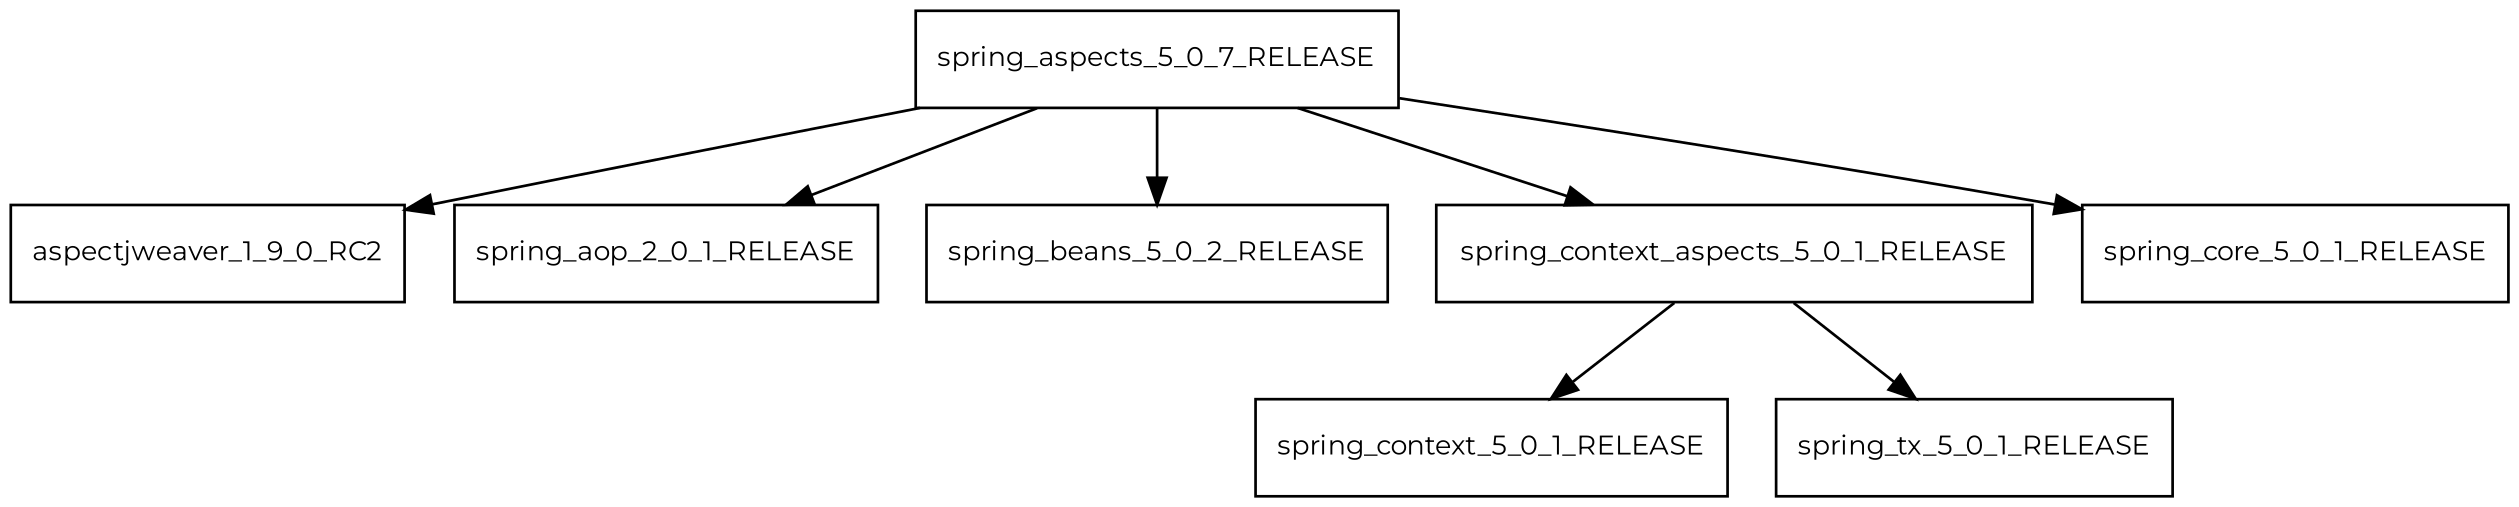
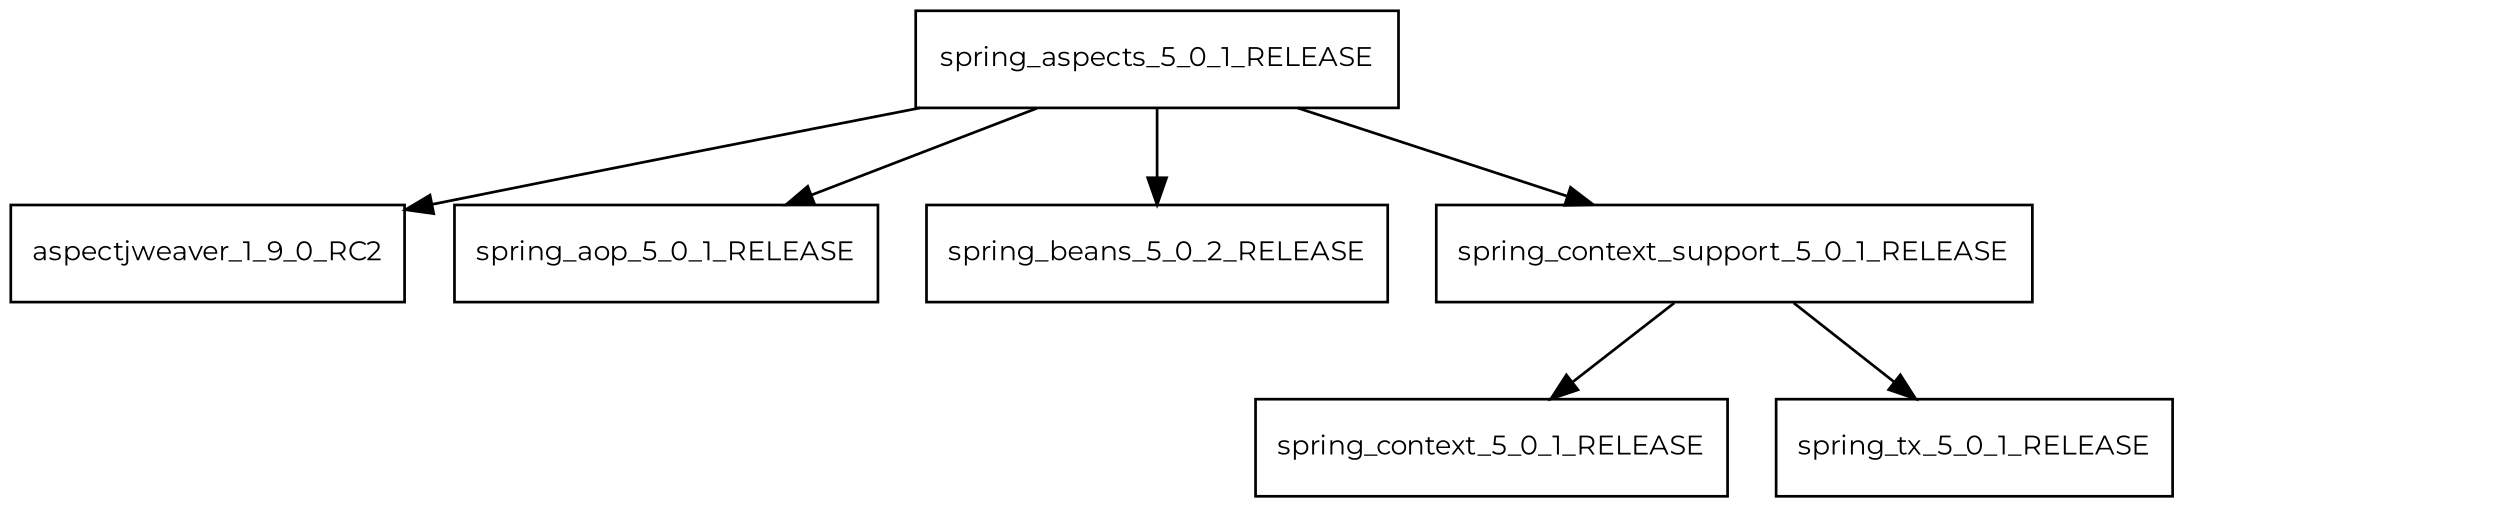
(1157, 59) -> (1157, 59)
(666, 254) -> (666, 254)
(1734, 254) -> (1734, 254)
(2295, 254) -> none
